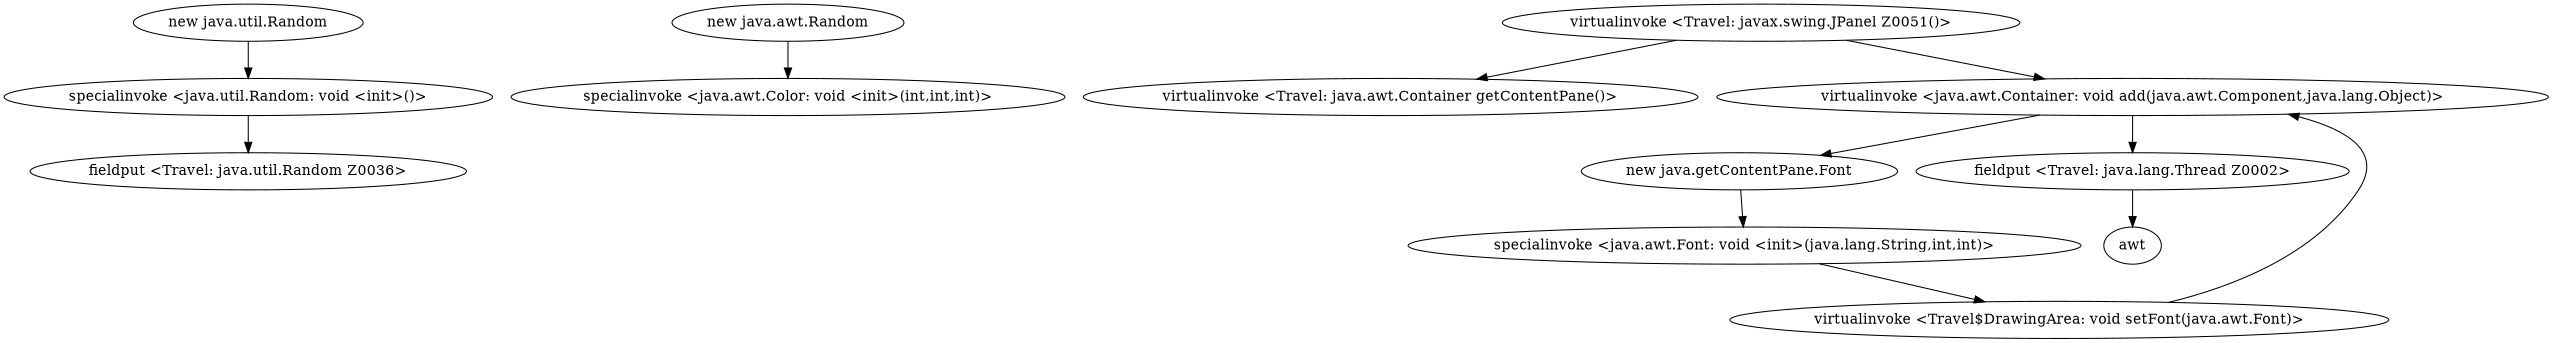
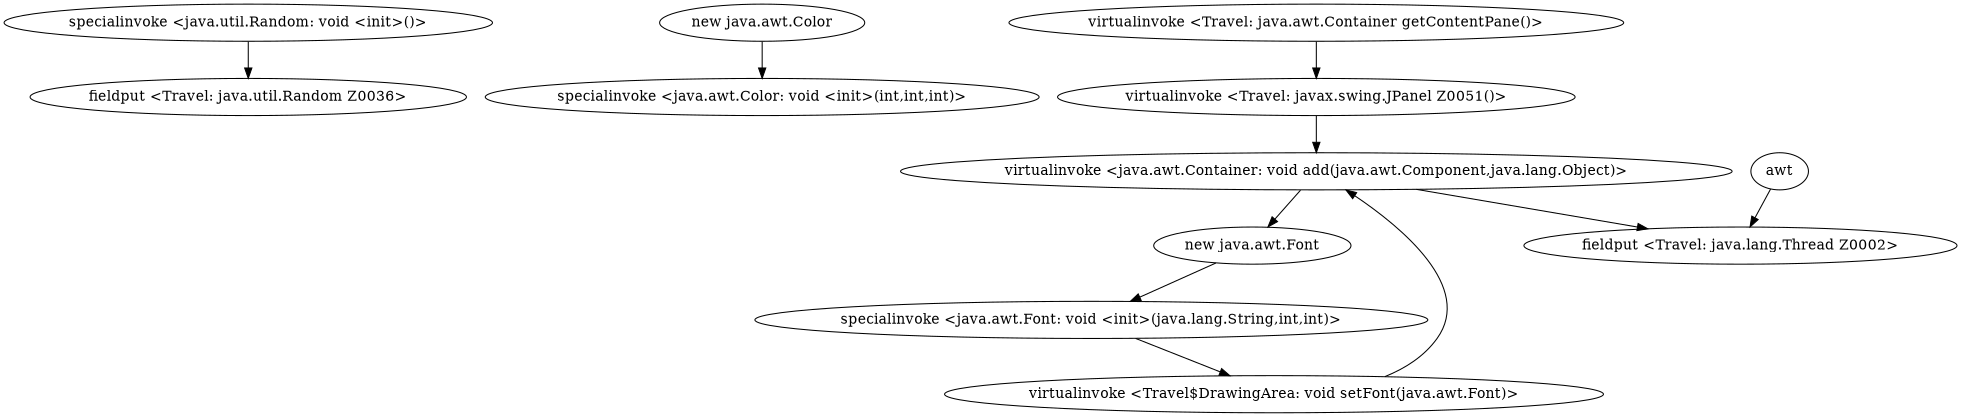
(248, 23) -> none
(788, 23) -> (762, 23)
(1582, 59) -> (1316, 55)
(1739, 171) -> (1252, 246)
(2133, 203) -> (1763, 203)
